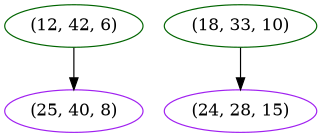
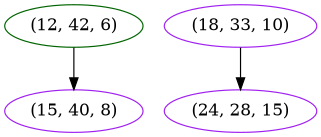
(241, 26) -> (241, 26)
(74, 111) -> (74, 111)
